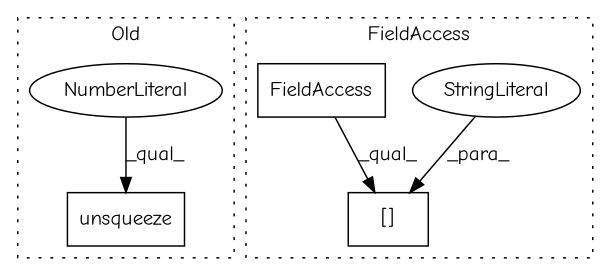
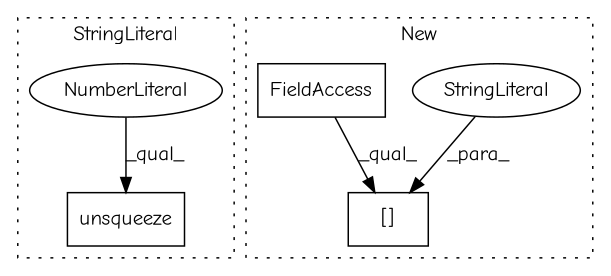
(126, 35) -> (126, 35)
(419, 35) -> (419, 35)
